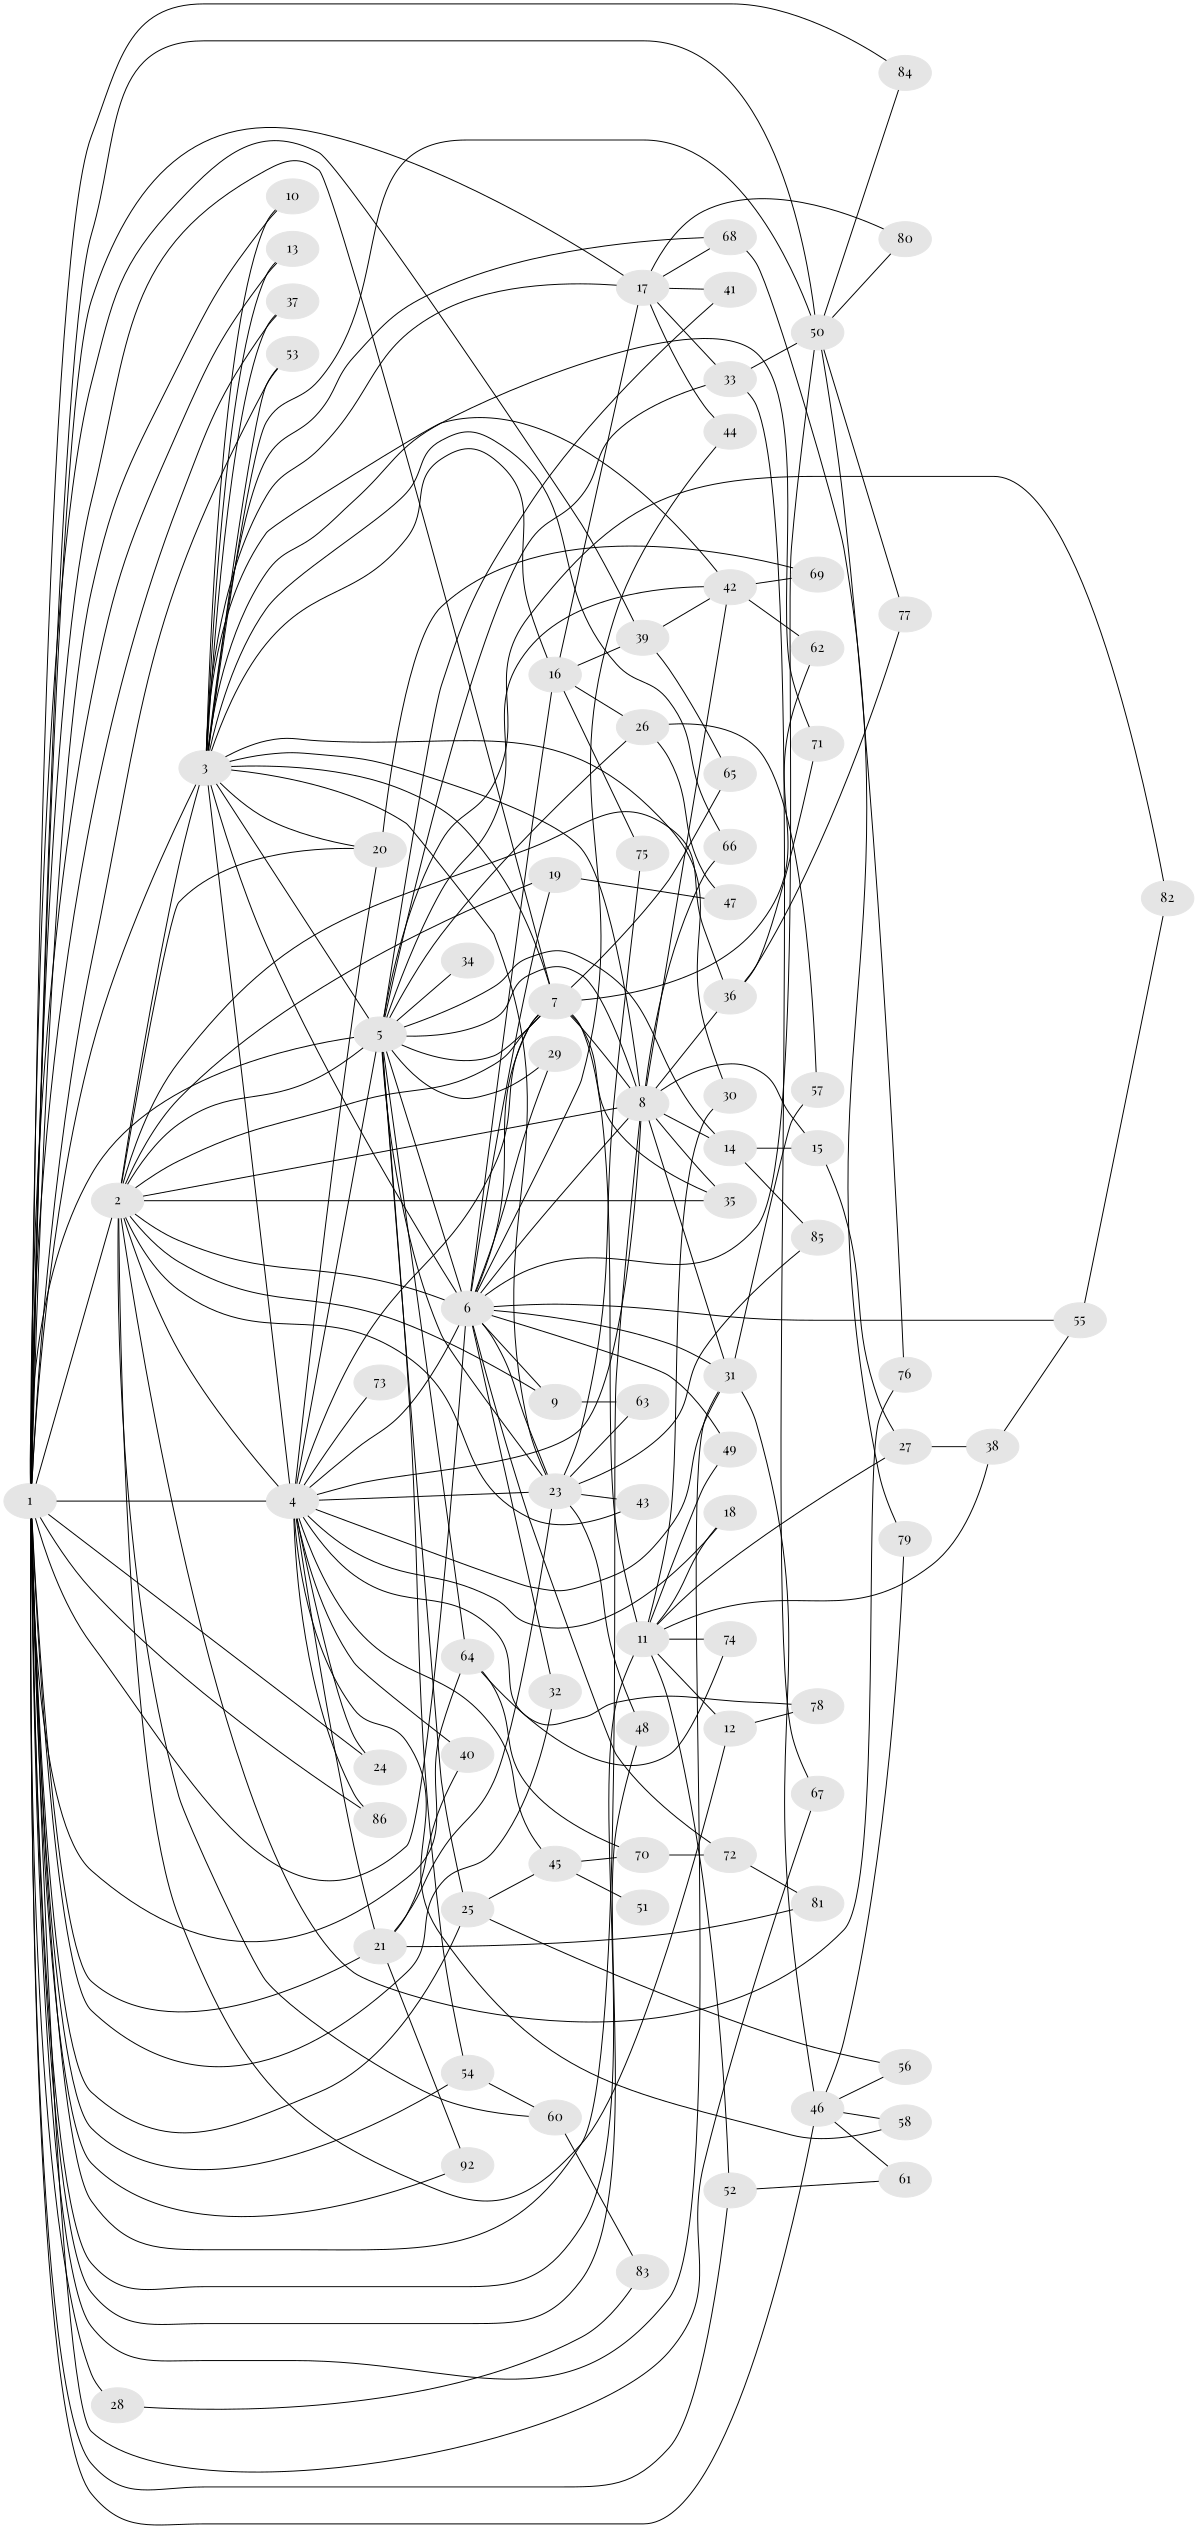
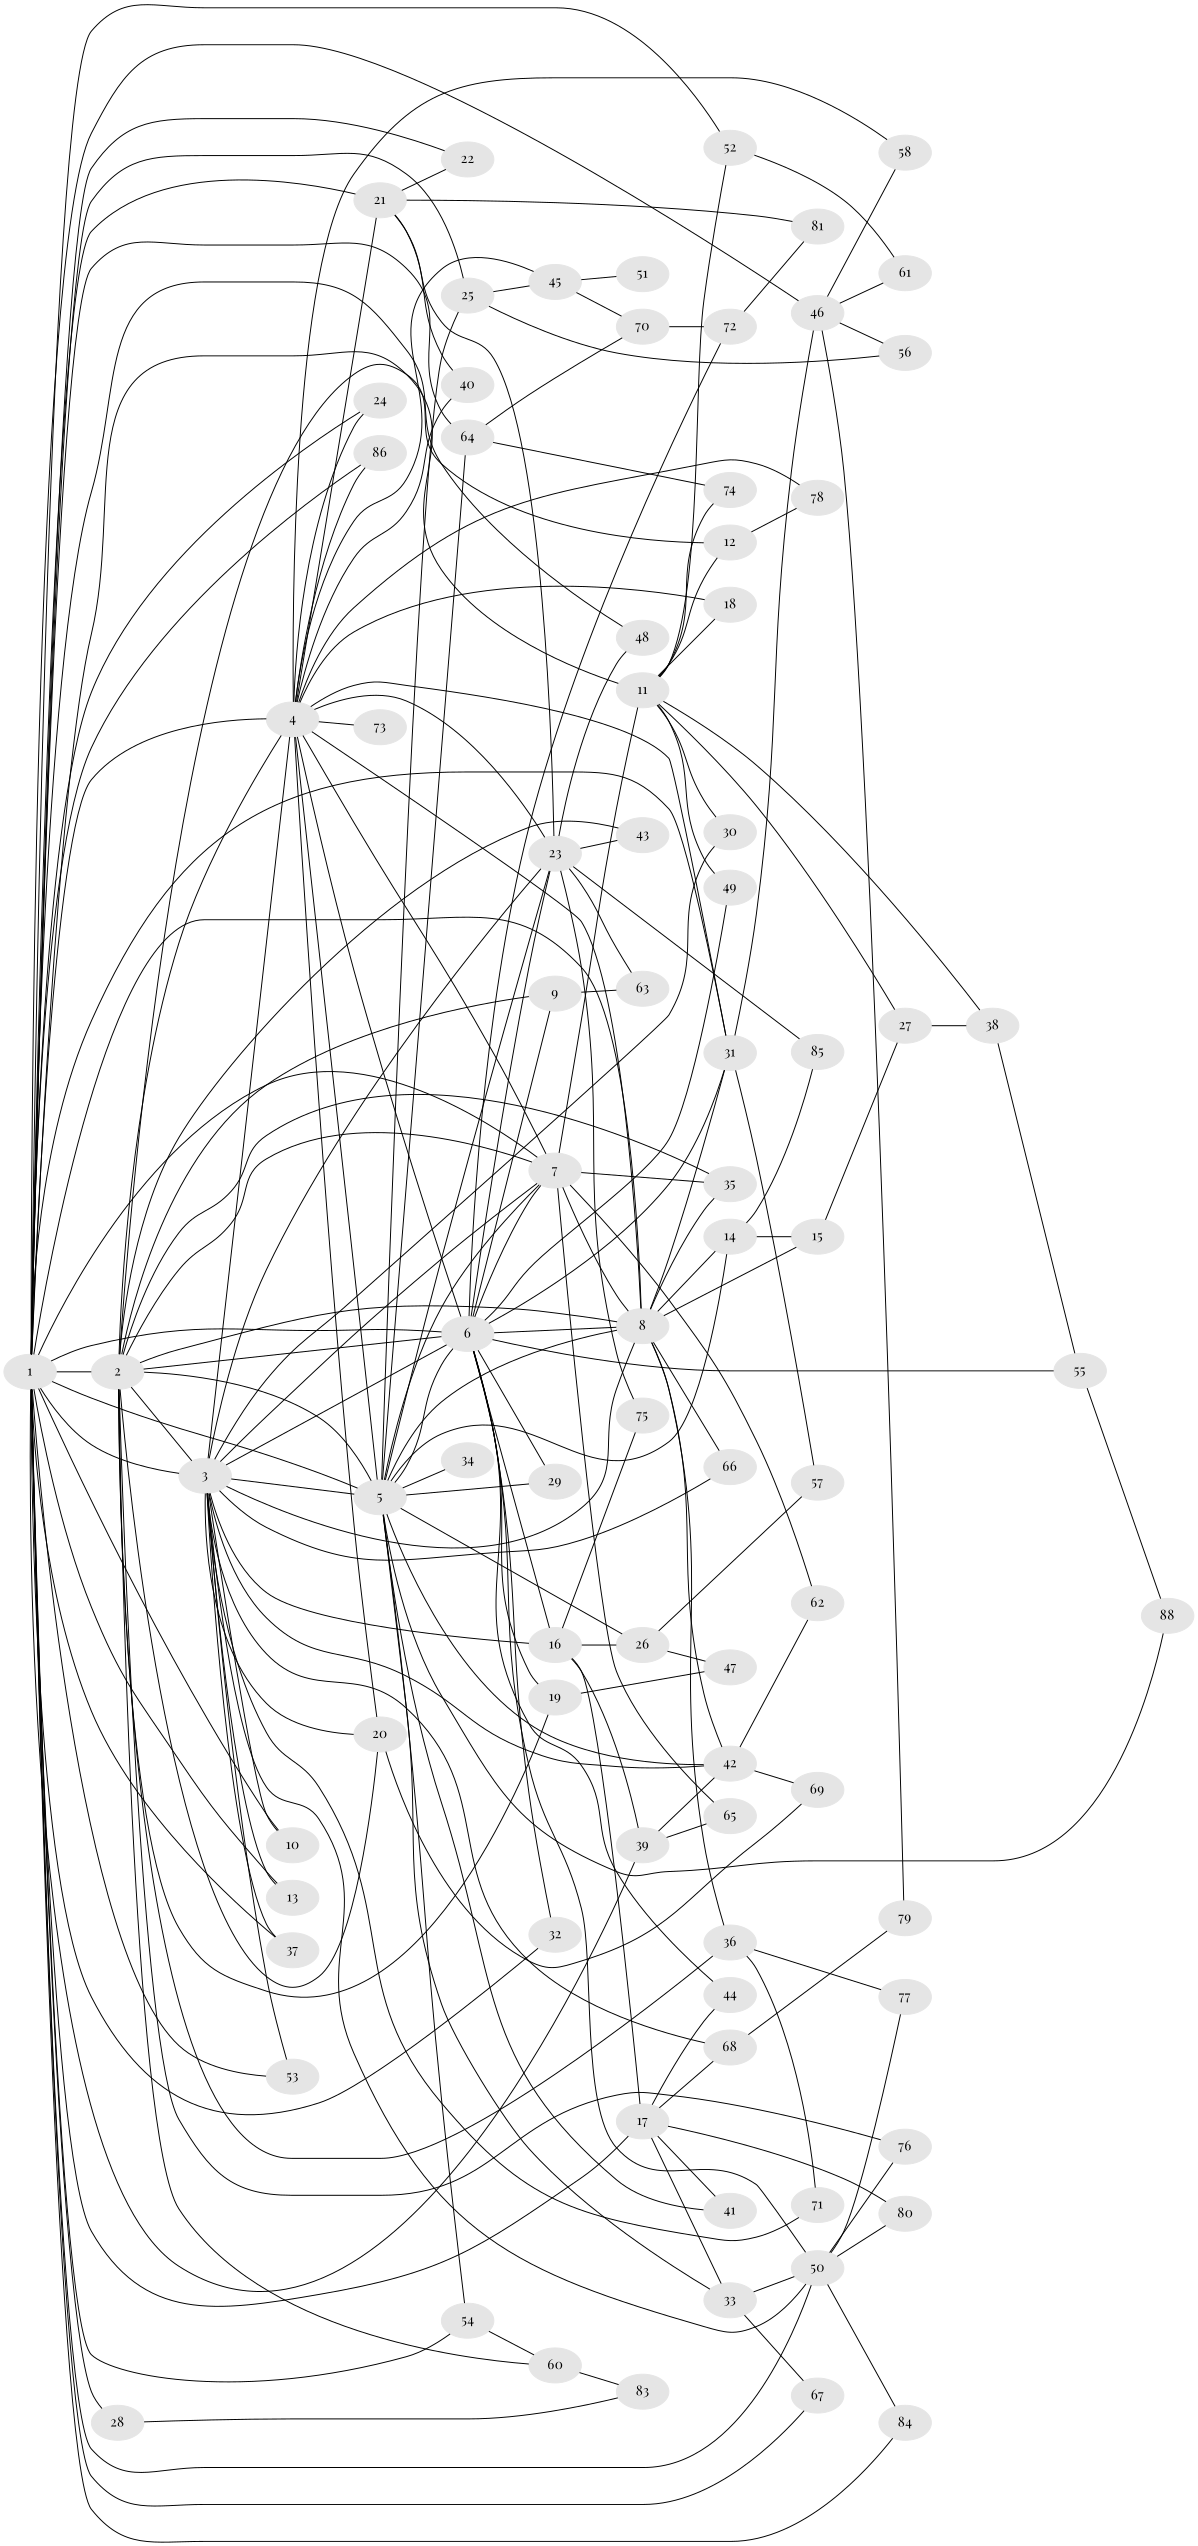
(329, 438) -> none
(1168, 898) -> (1168, 1616)
(468, 2165) -> (468, 159)
